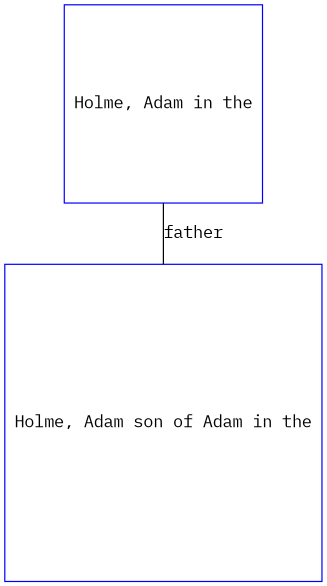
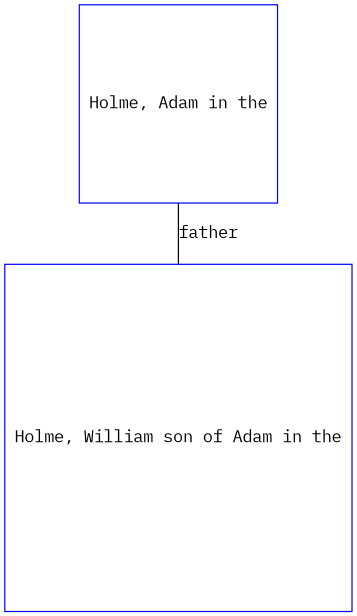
(163, 423) -> (178, 438)
